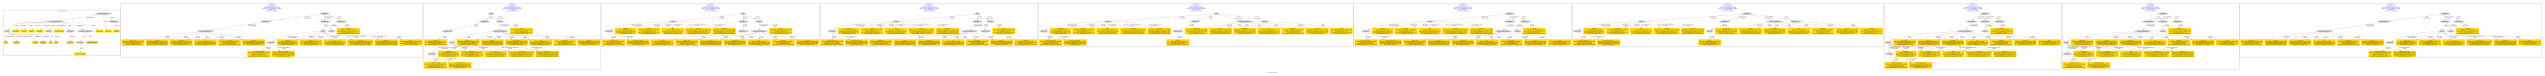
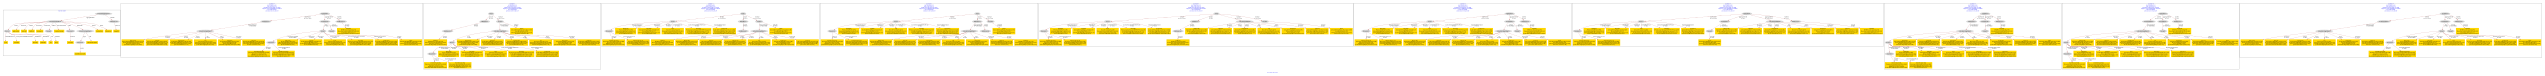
(104, 22) -> (86, 23)
